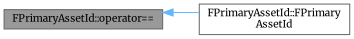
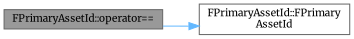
(186, 12) -> (176, 26)
